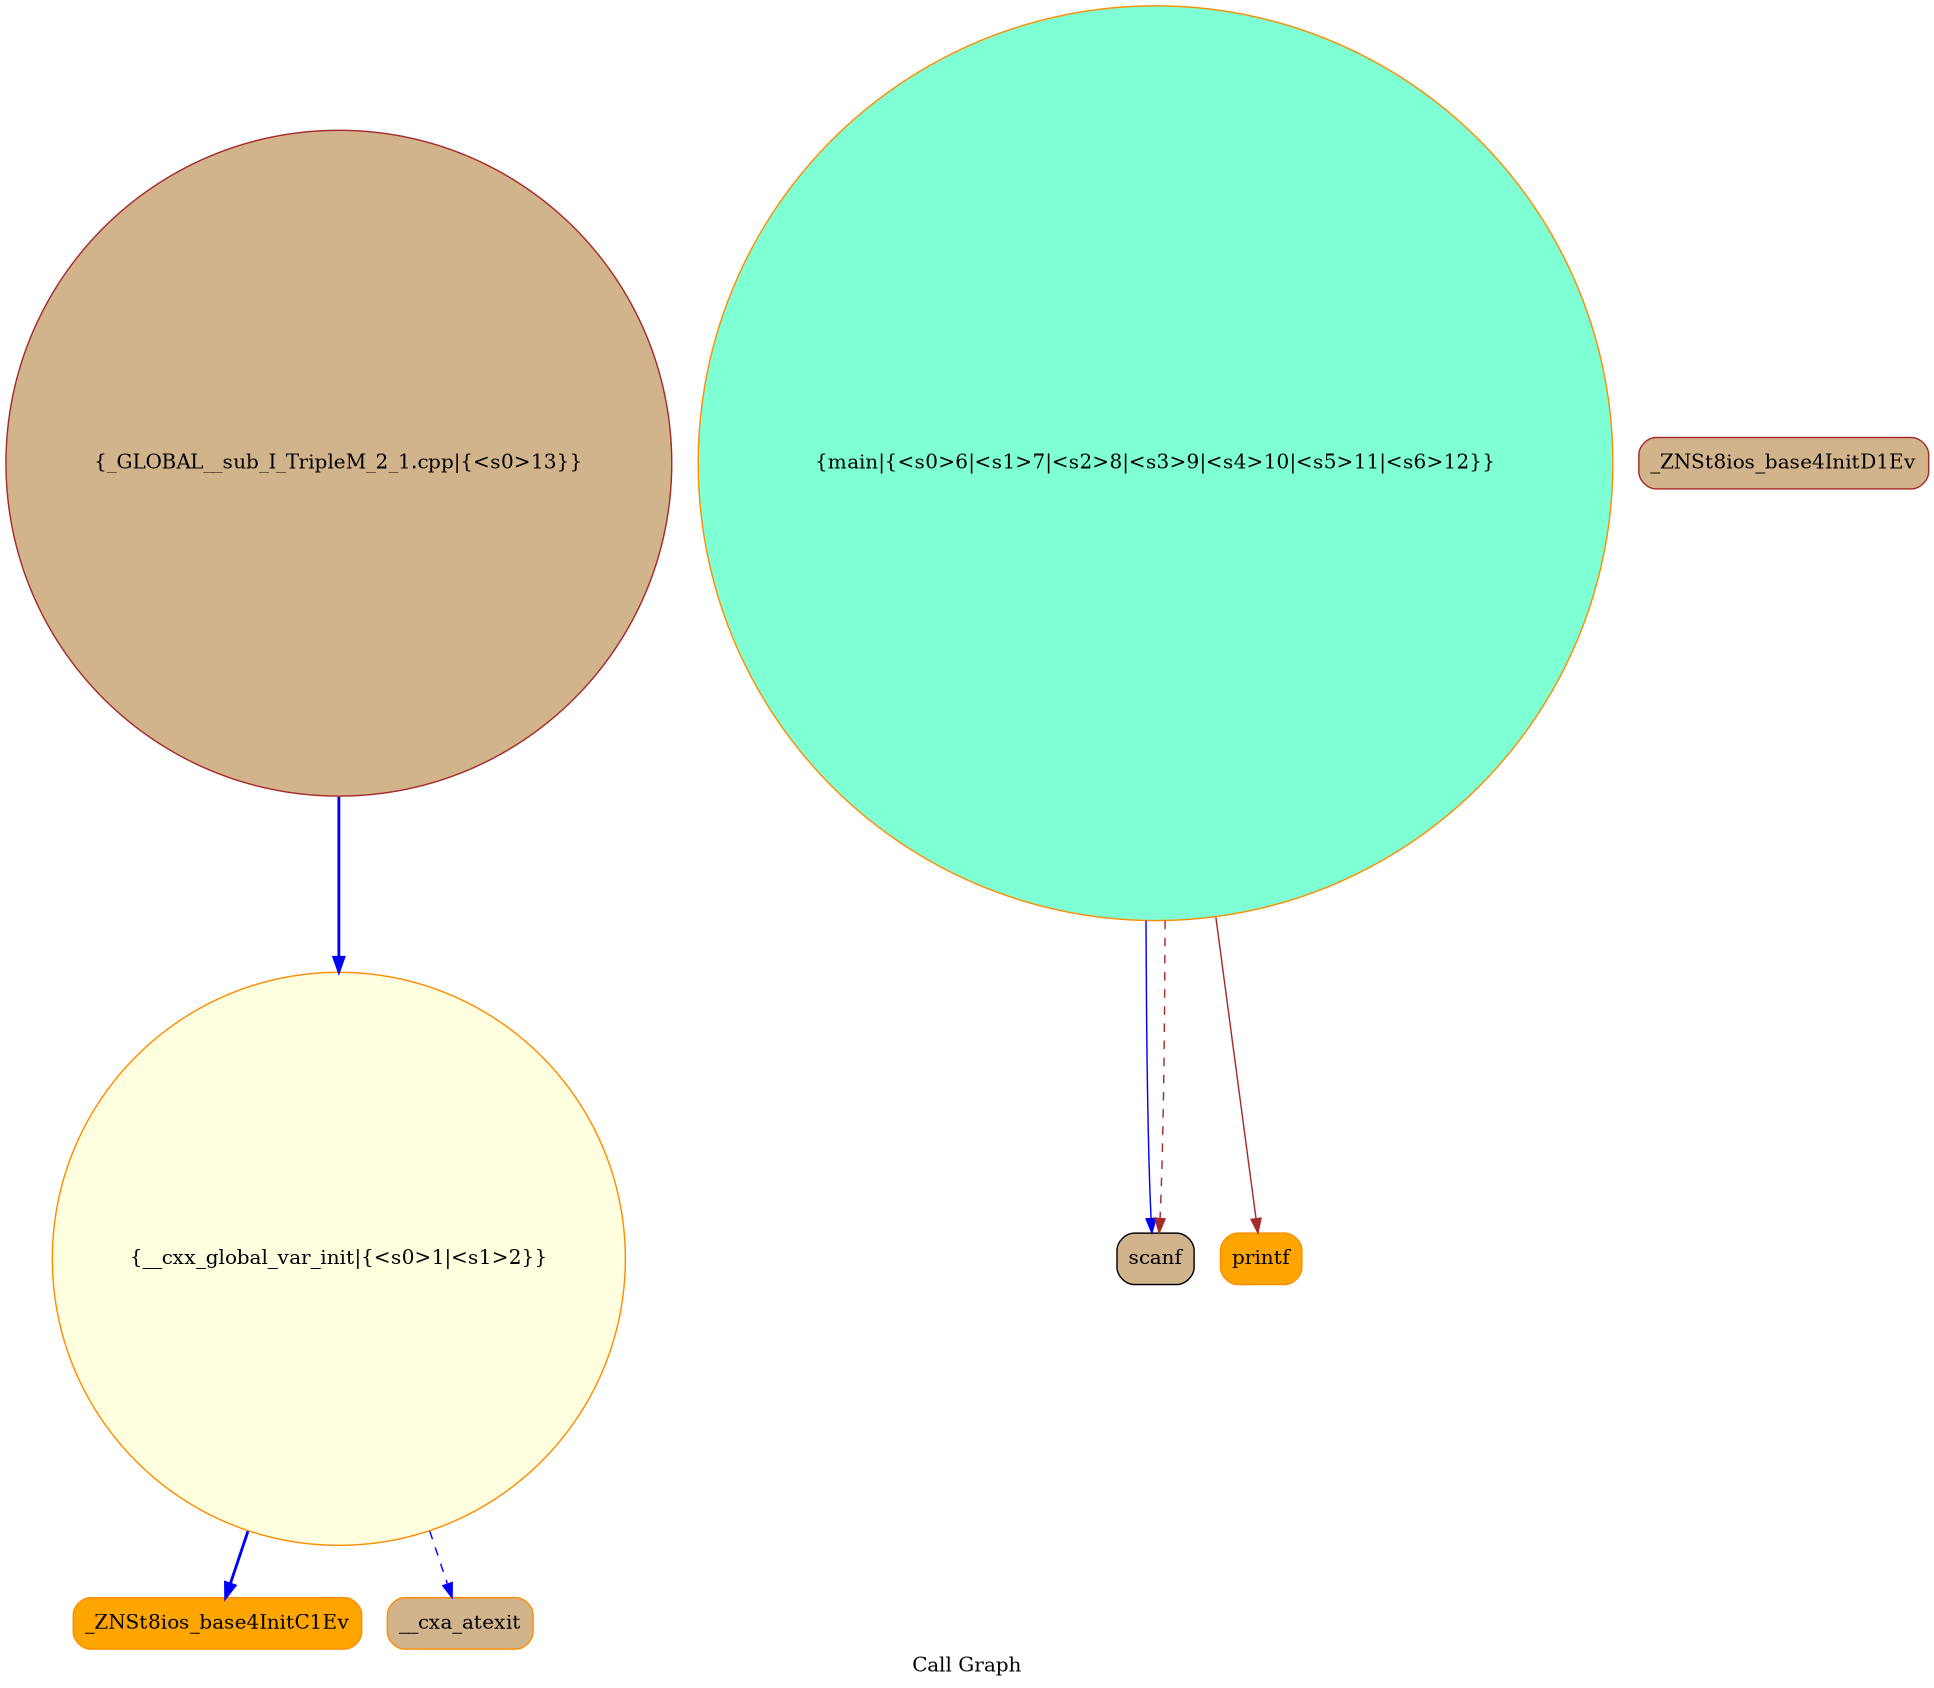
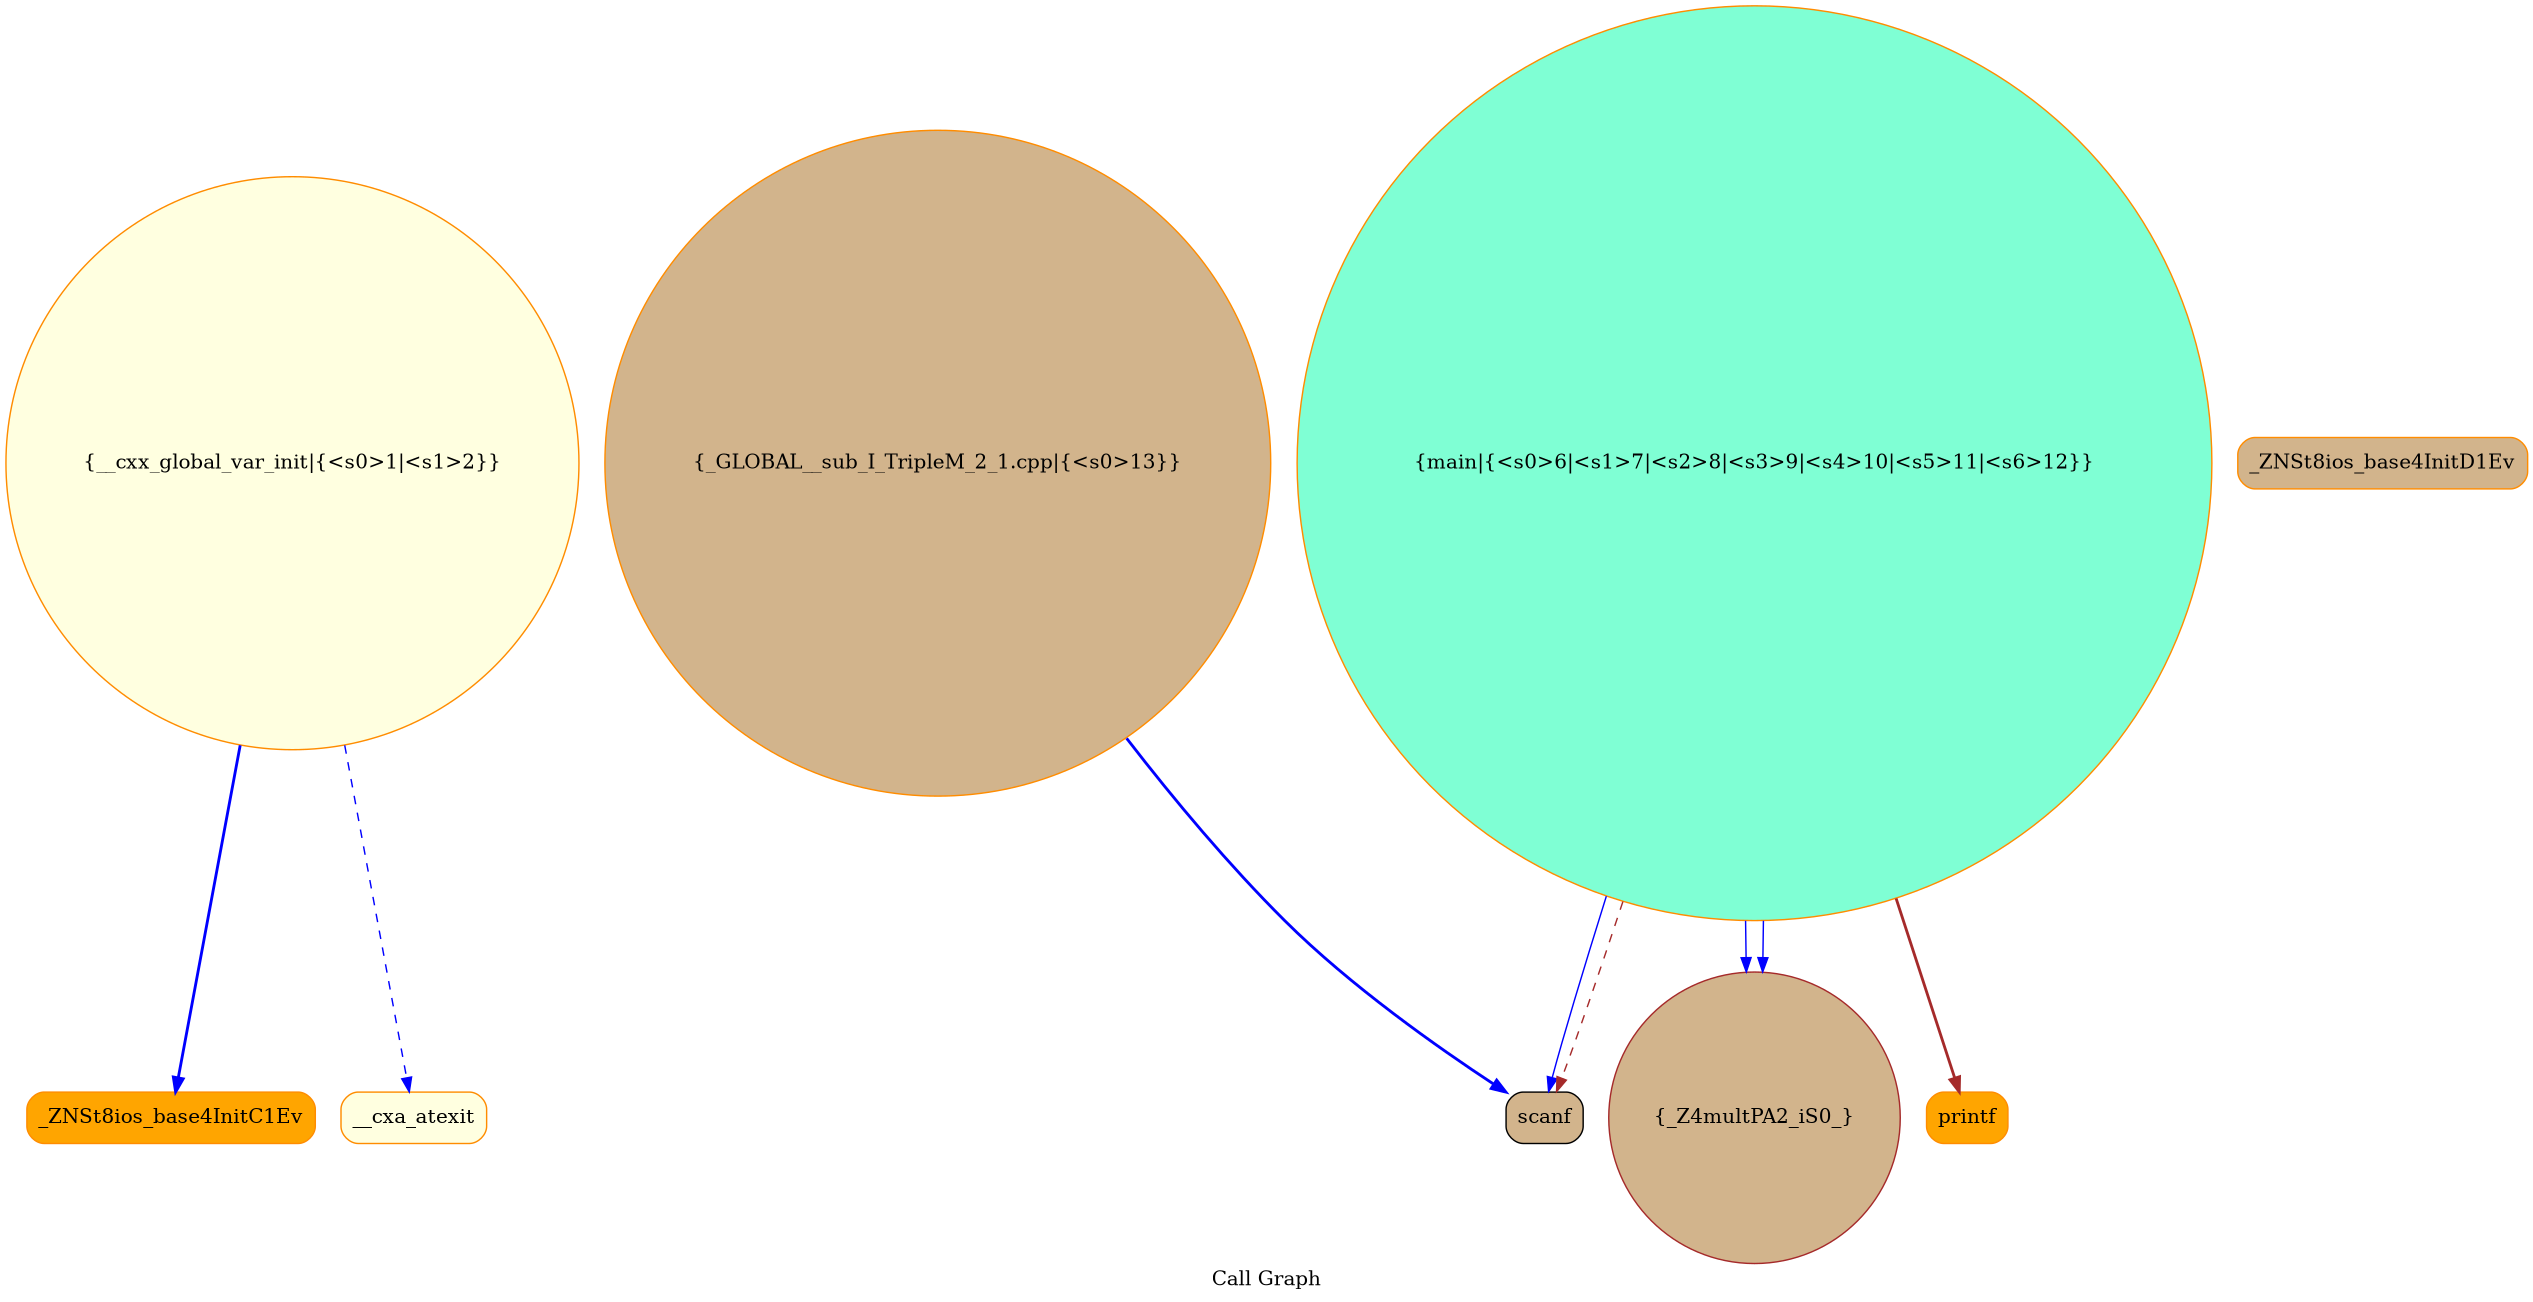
(339, 463) -> (938, 463)
(1784, 463) -> (2383, 463)
(339, 877) -> (1293, 929)
(1236, 1068) -> (1925, 988)
none -> (1754, 1118)
(460, 1623) -> (414, 1118)
